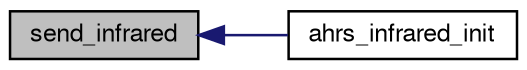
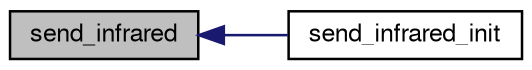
(403, 35) -> (405, 35)
